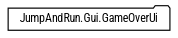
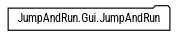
(89, 19) -> (89, 19)
